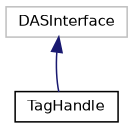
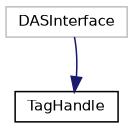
(57, 72) -> (77, 57)
